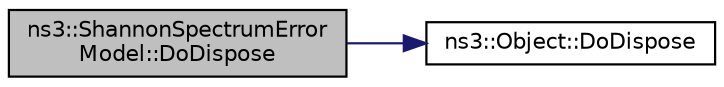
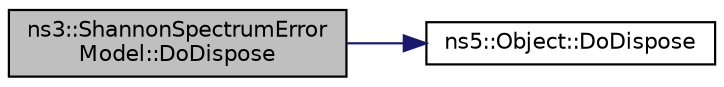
(571, 43) -> (571, 43)
